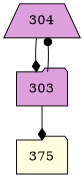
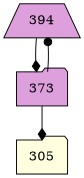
(42, 21) -> (42, 21)
(42, 89) -> (42, 89)
(42, 157) -> (42, 157)
